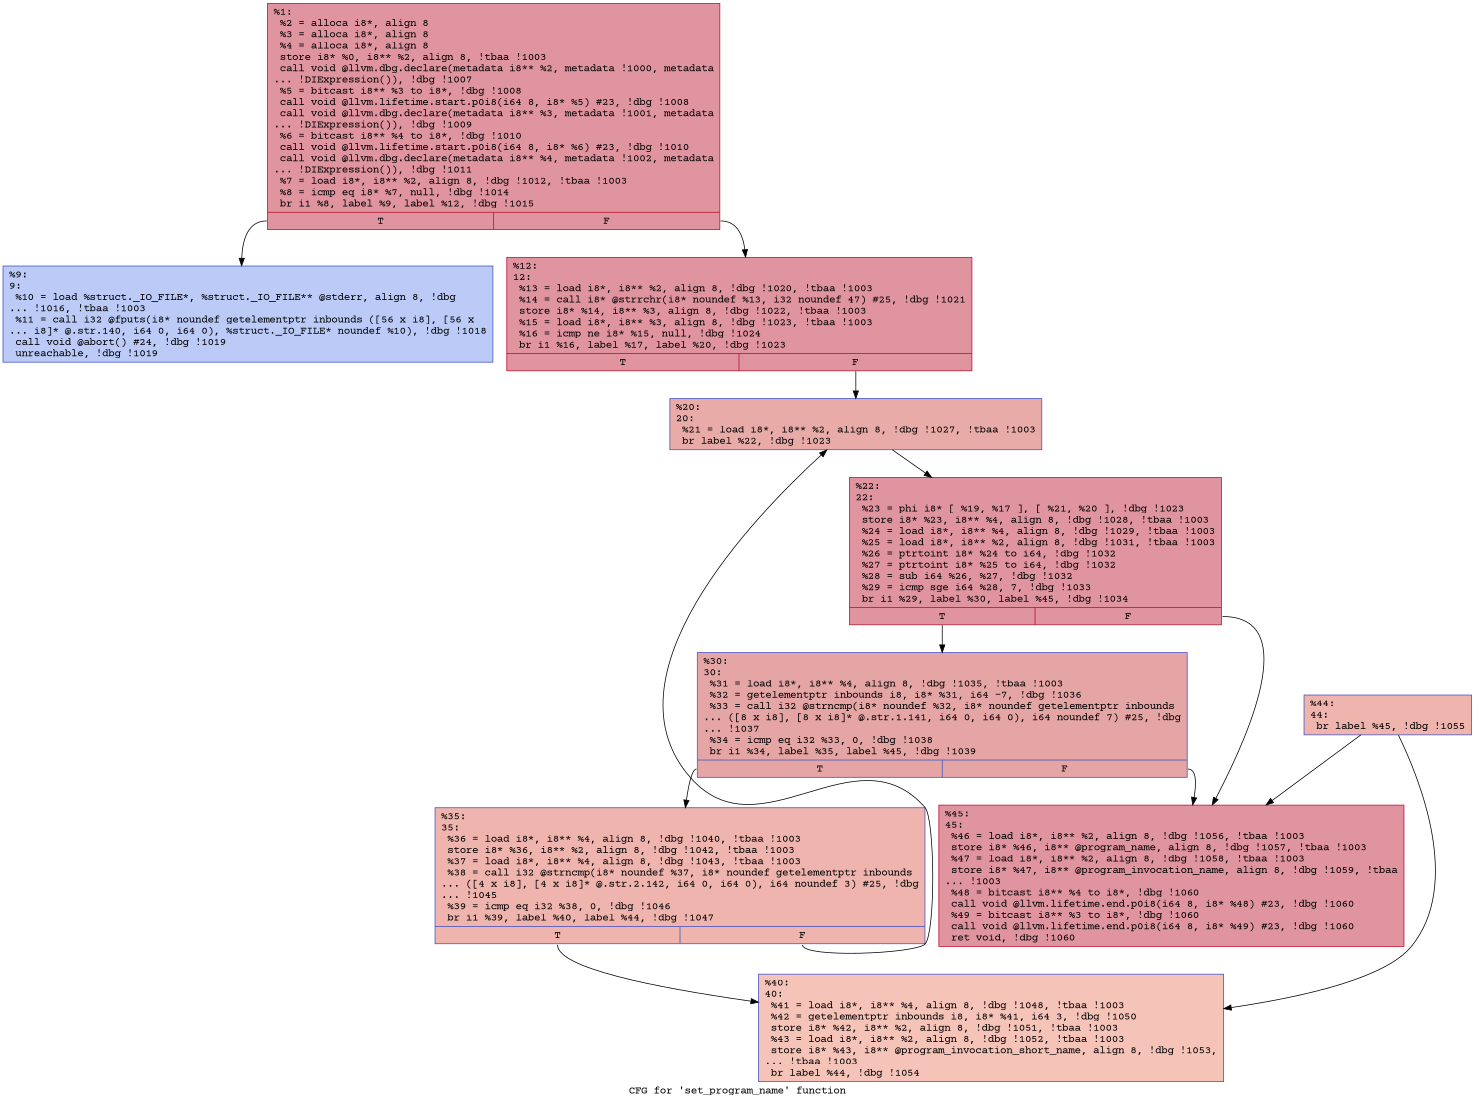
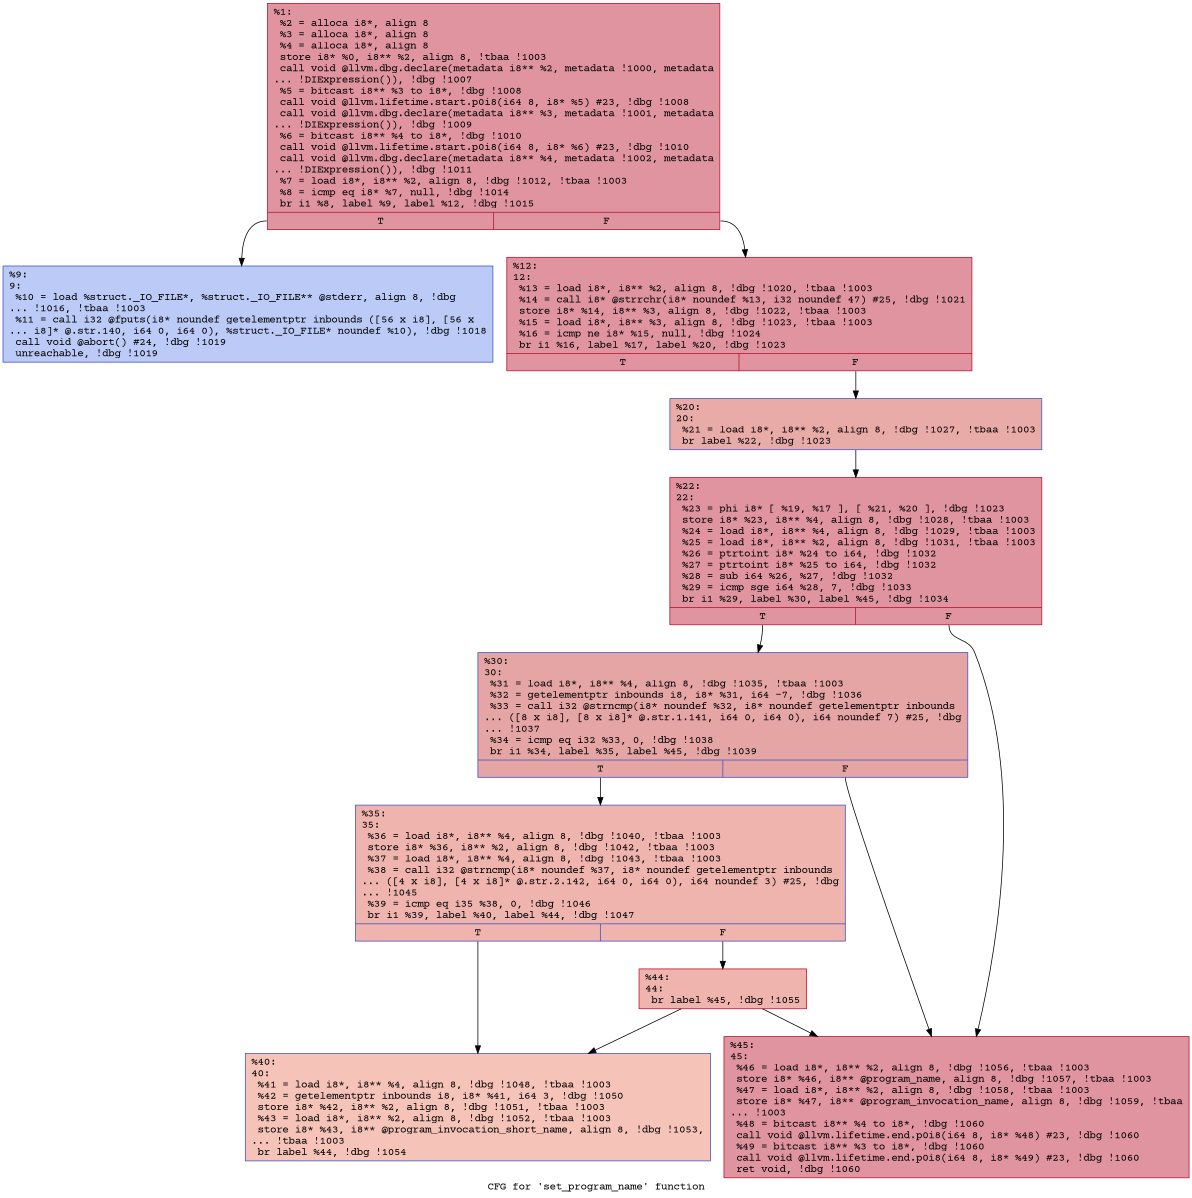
(1388, 715) -> (723, 989)
(750, 804) -> (723, 951)
(556, 906) -> (476, 904)
